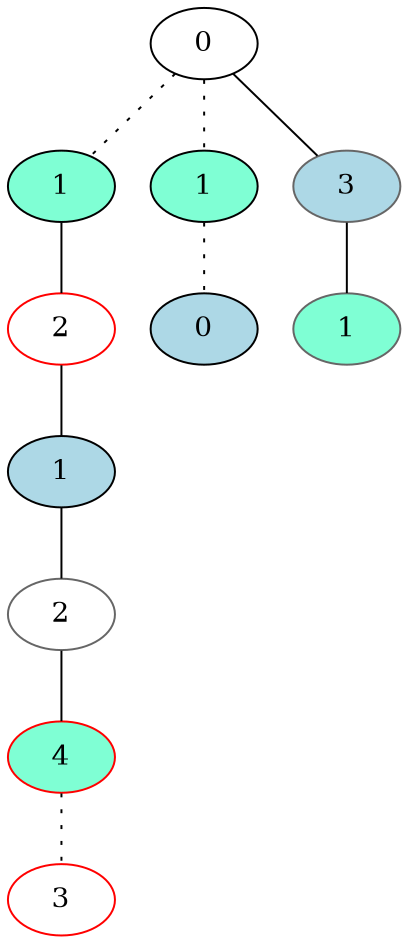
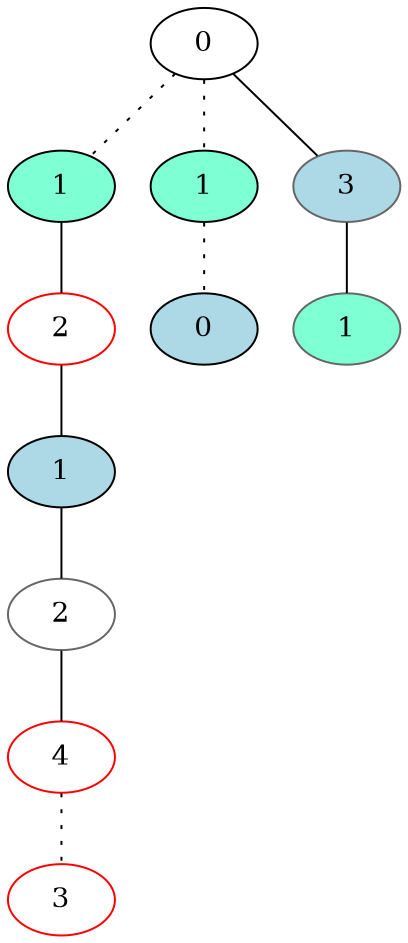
(61, 757) -> (61, 757)
